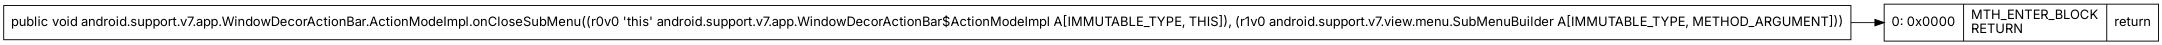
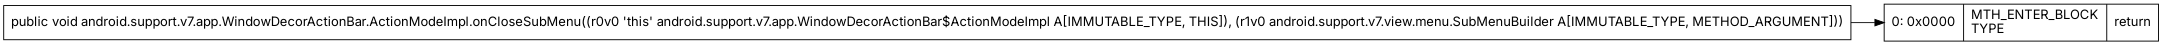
(1997, 29) -> (1988, 29)
